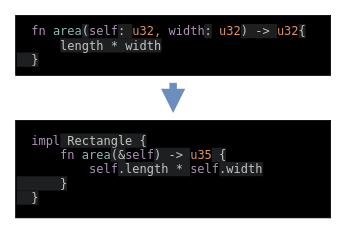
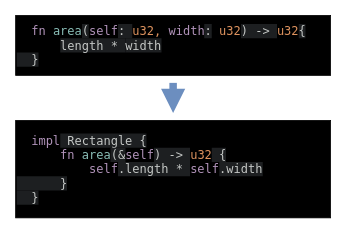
(69, 169) -> (69, 169)
